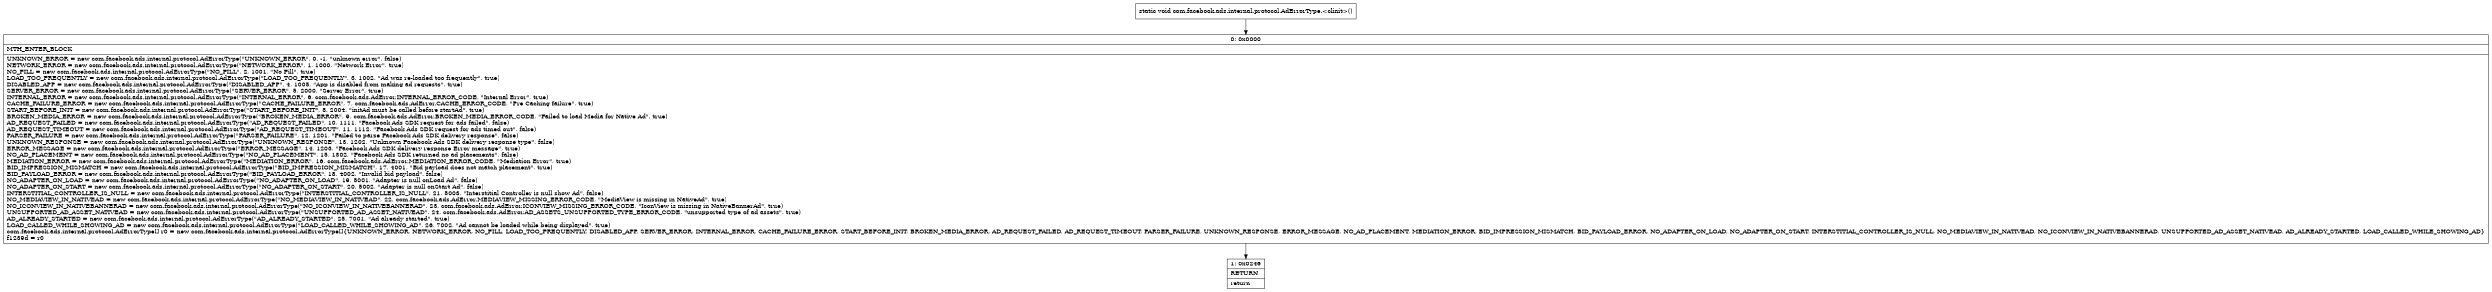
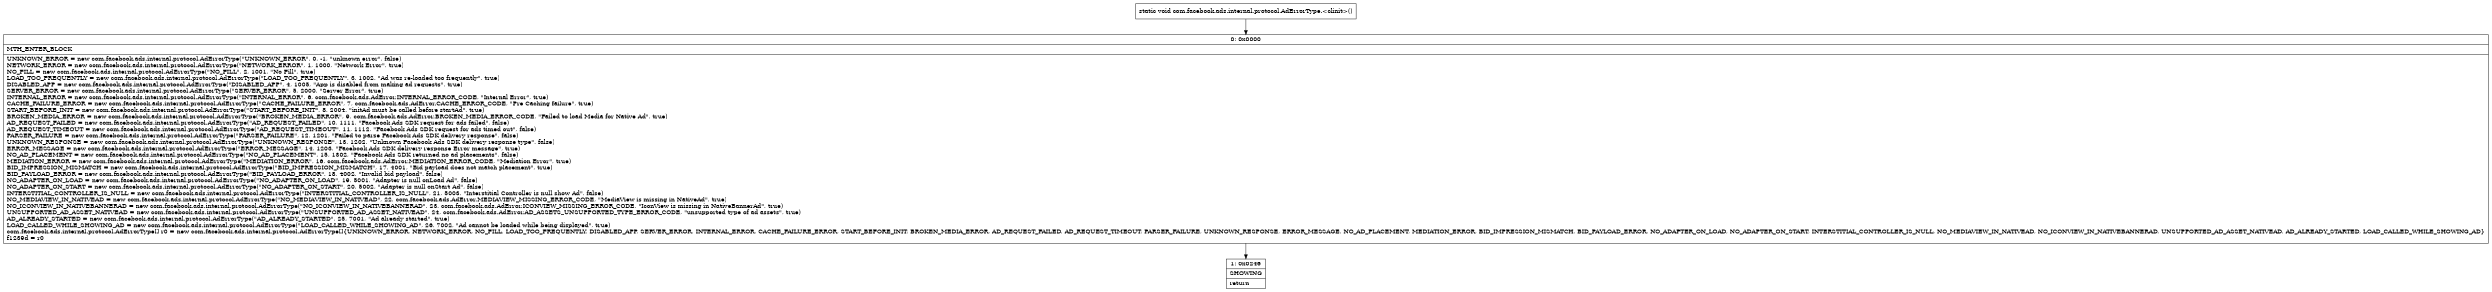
(1244, 274) -> (1246, 274)
